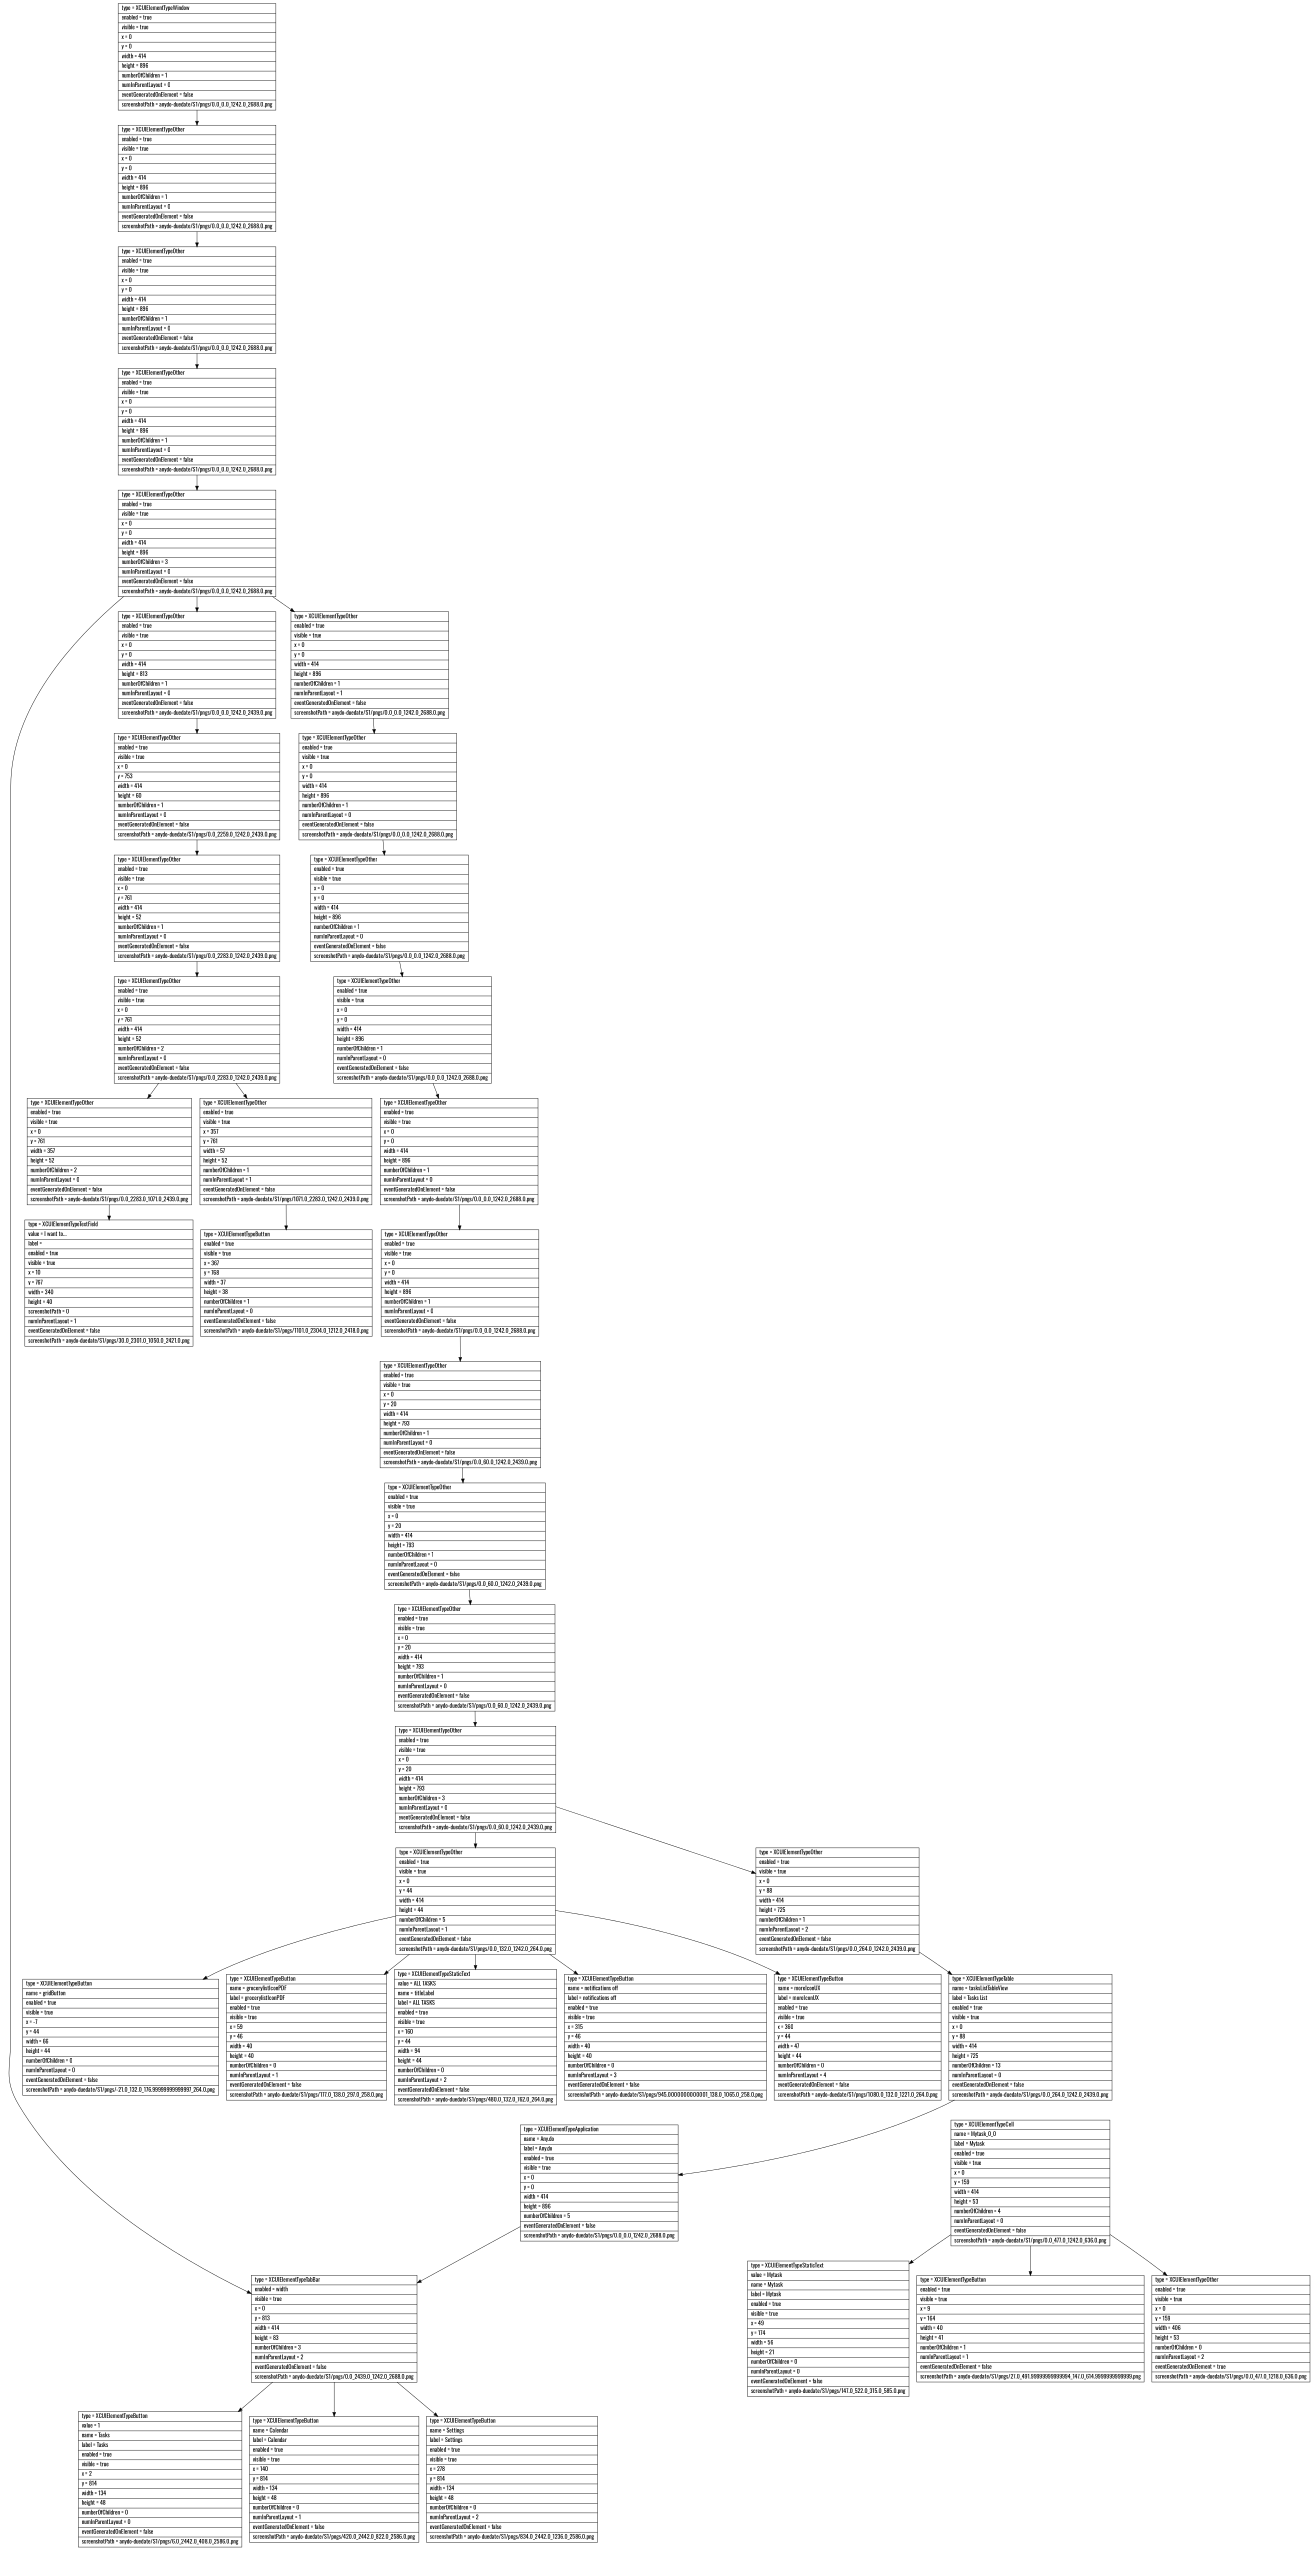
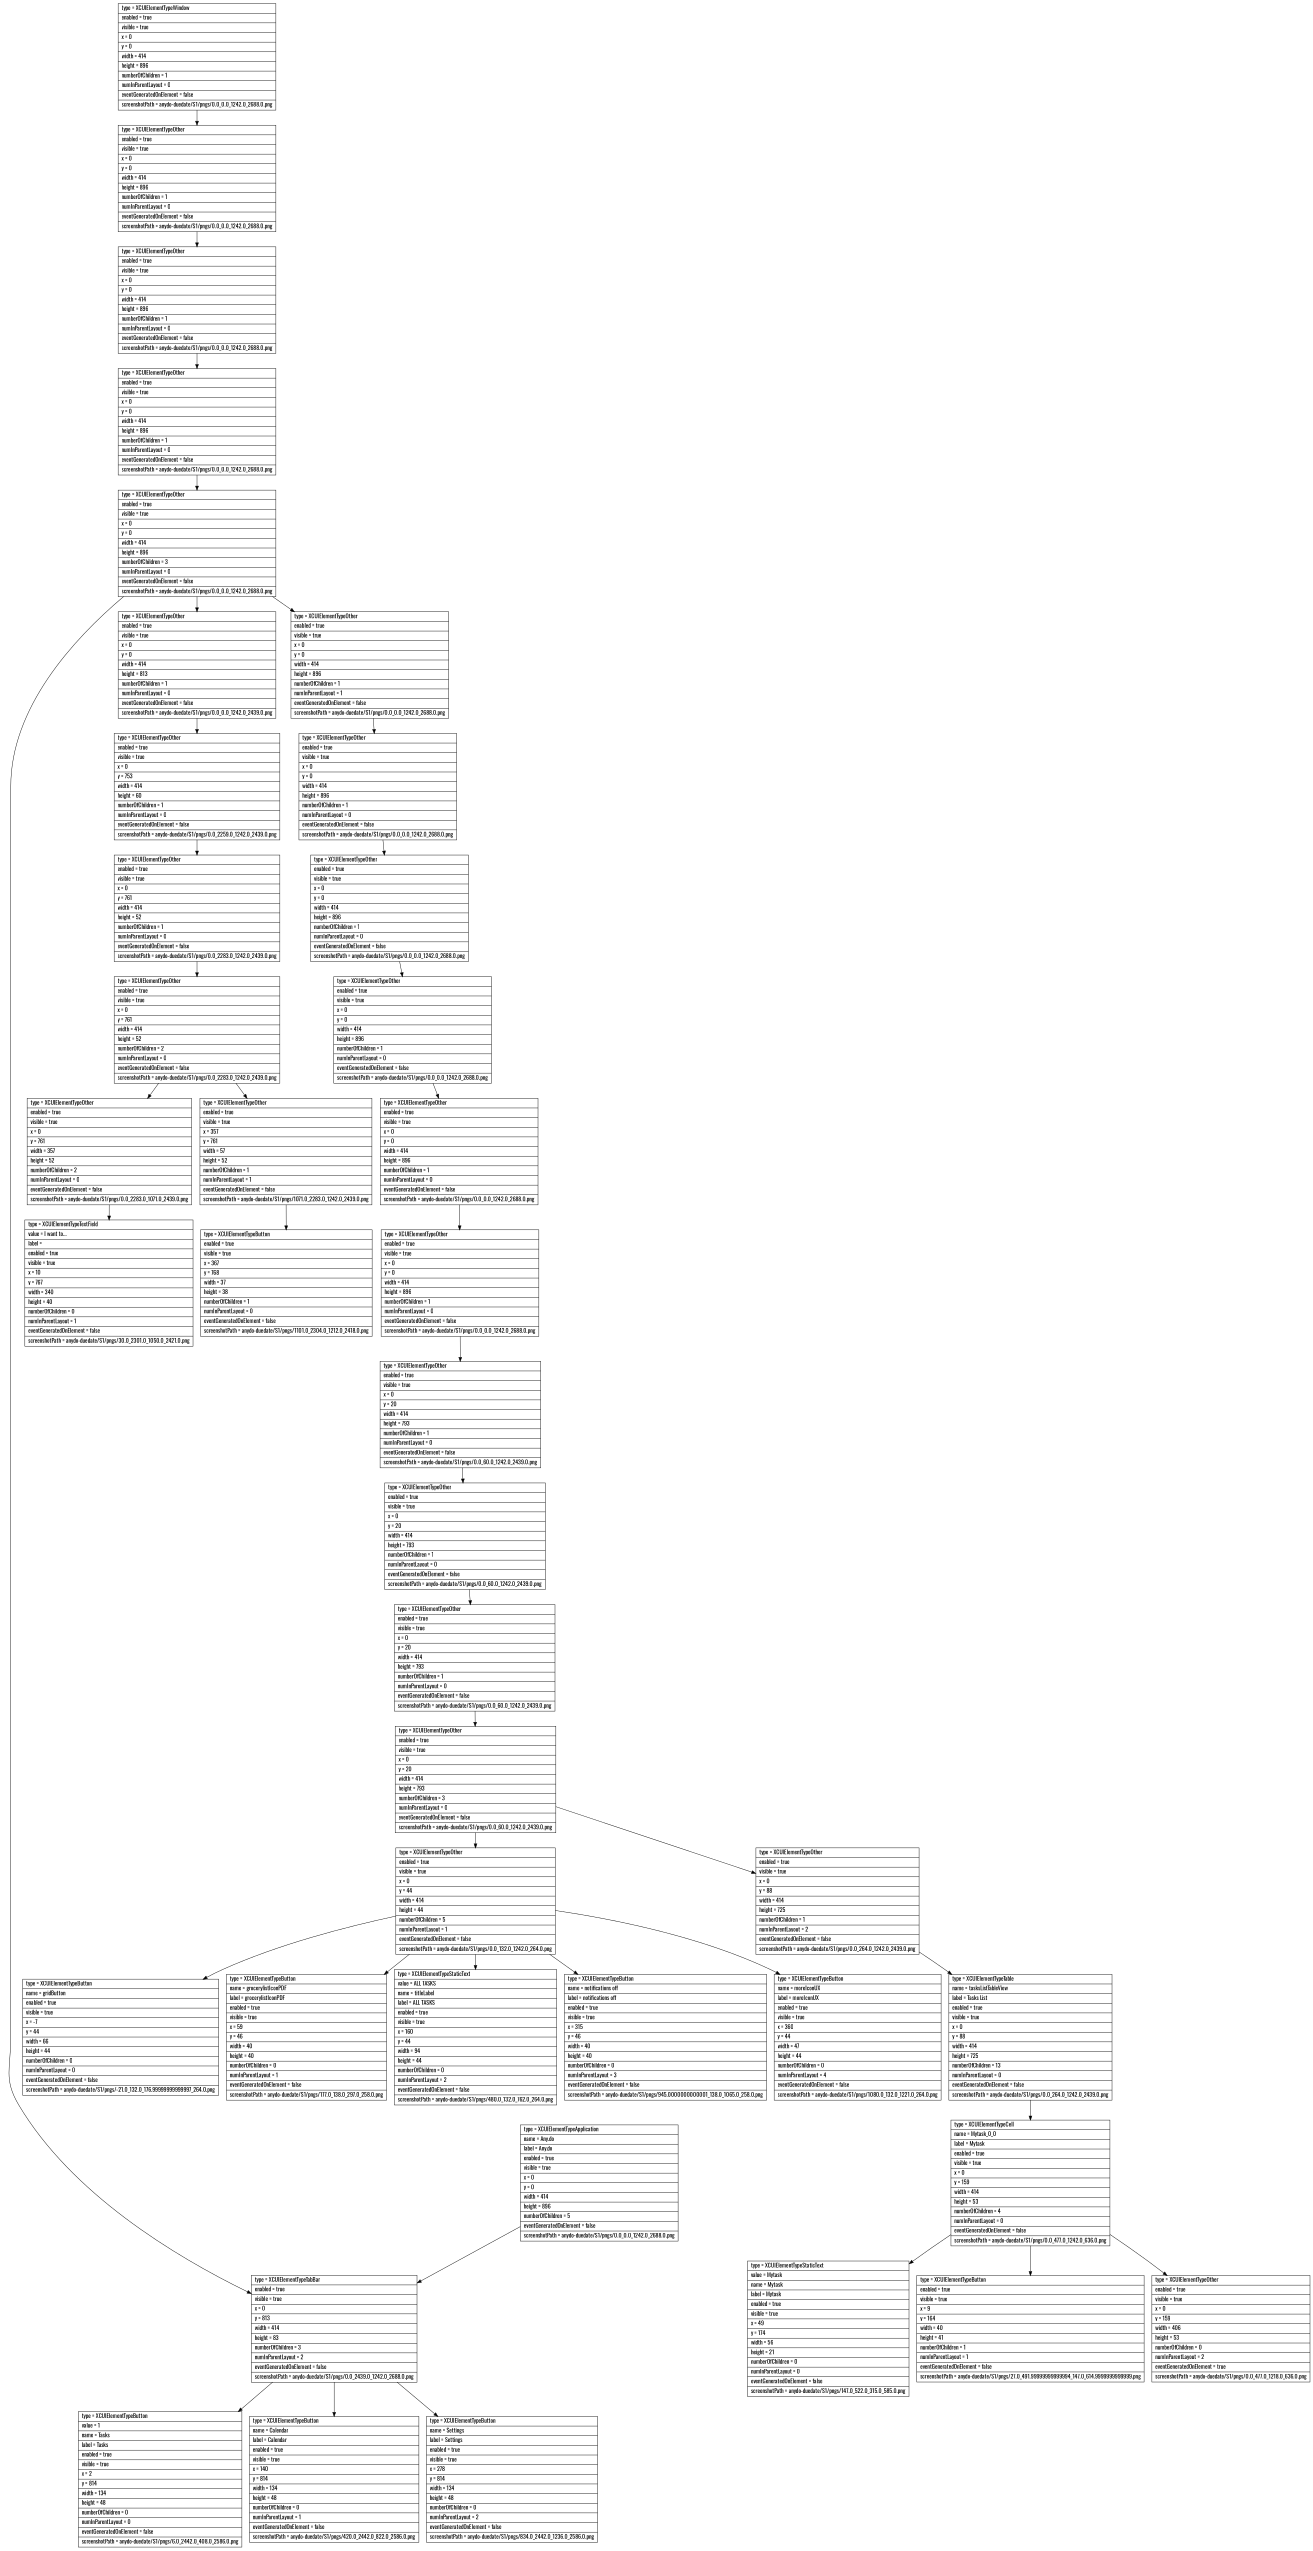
(49, 1312) -> (52, 1312)
(822, 2148) -> (1030, 2108)
(271, 2290) -> (270, 2290)
